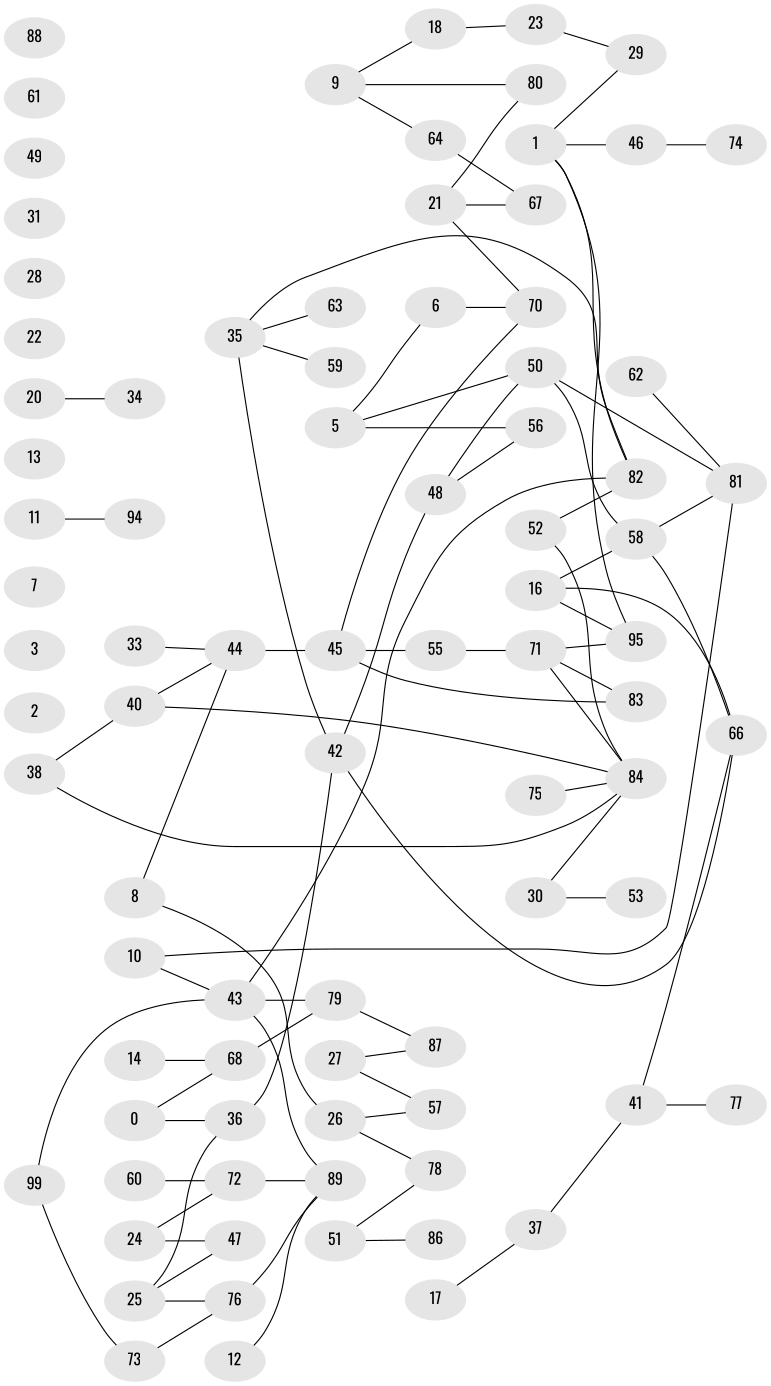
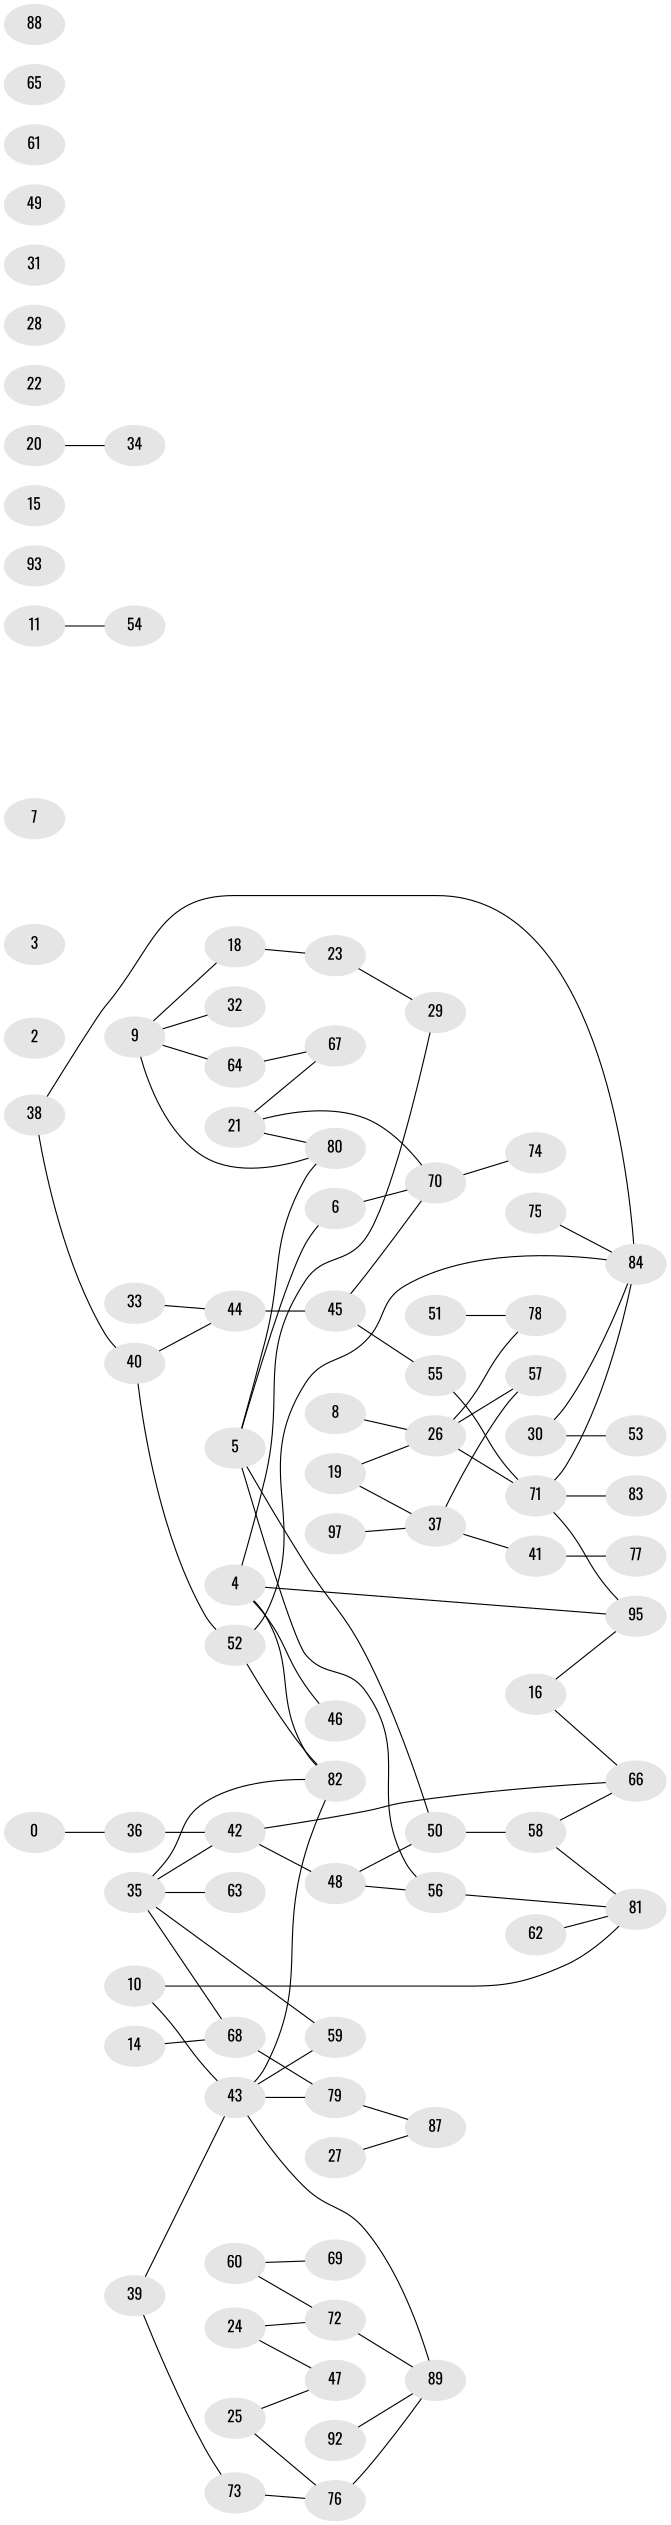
none -> (35, 85)
(536, 145) -> (235, 1585)
(686, 145) -> (486, 1168)
(636, 426) -> (536, 1901)
(35, 459) -> (35, 566)
none -> (35, 506)
(135, 519) -> (135, 626)
(586, 565) -> none
(480, 694) -> none
(388, 726) -> (163, 1511)
(185, 774) -> none
(678, 962) -> none
none -> (235, 1007)
(386, 1085) -> (478, 1447)
(185, 1090) -> (185, 1965)
(35, 1185) -> (135, 2296)
(183, 1223) -> none
(436, 1240) -> none
none -> (274, 1294)
(436, 1300) -> (335, 1534)
(235, 1361) -> (335, 2441)
none -> (486, 1466)
none -> (335, 1474)
none -> (278, 2072)
none -> (335, 2260)
